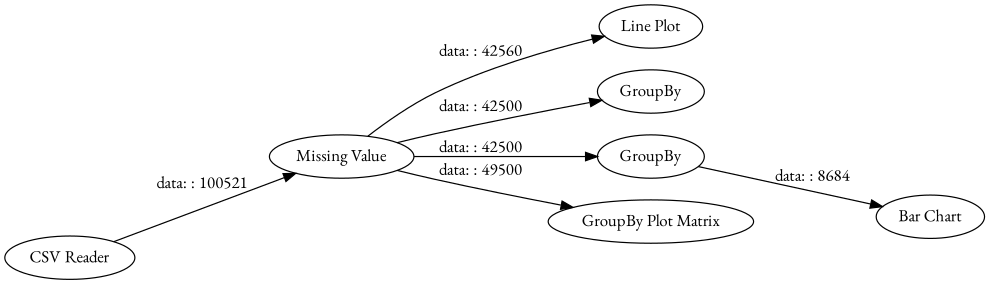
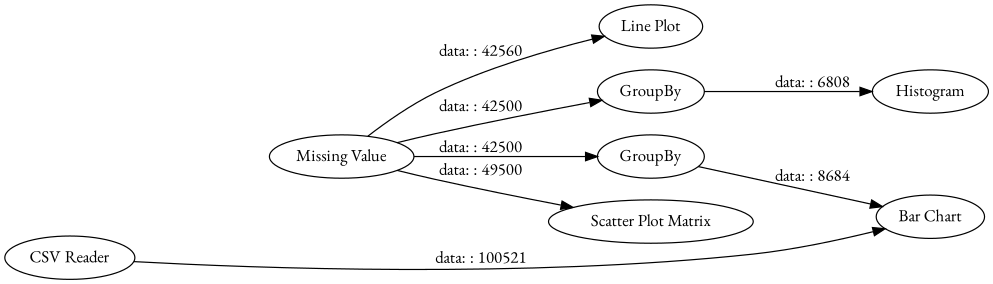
none -> (930, 92)
(199, 210) -> (505, 269)
(651, 222) -> (651, 222)
